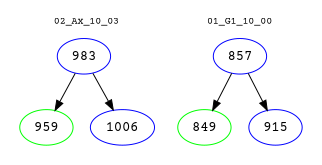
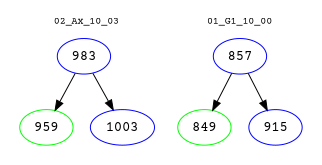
(122, 127) -> (122, 127)
